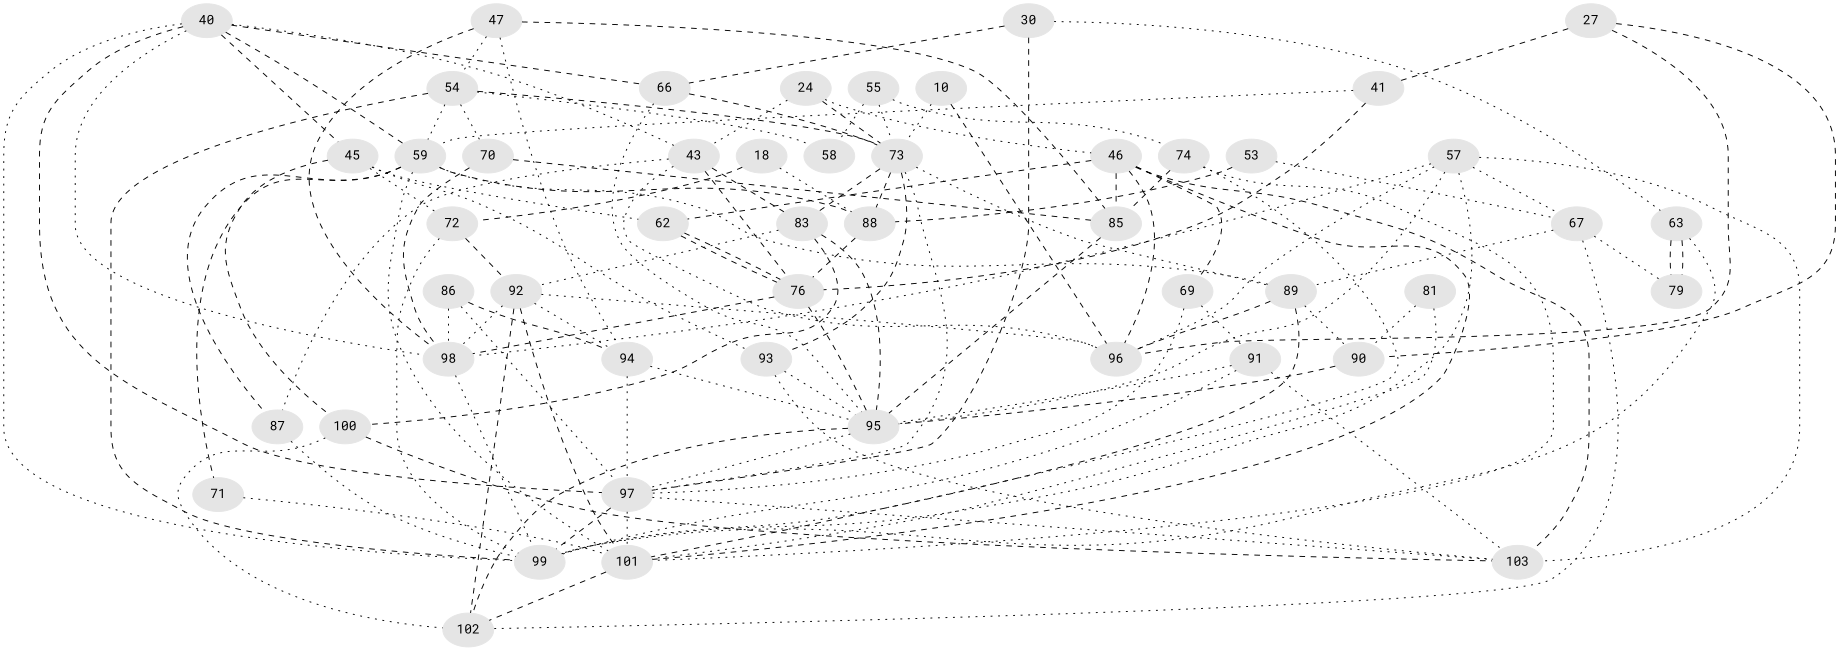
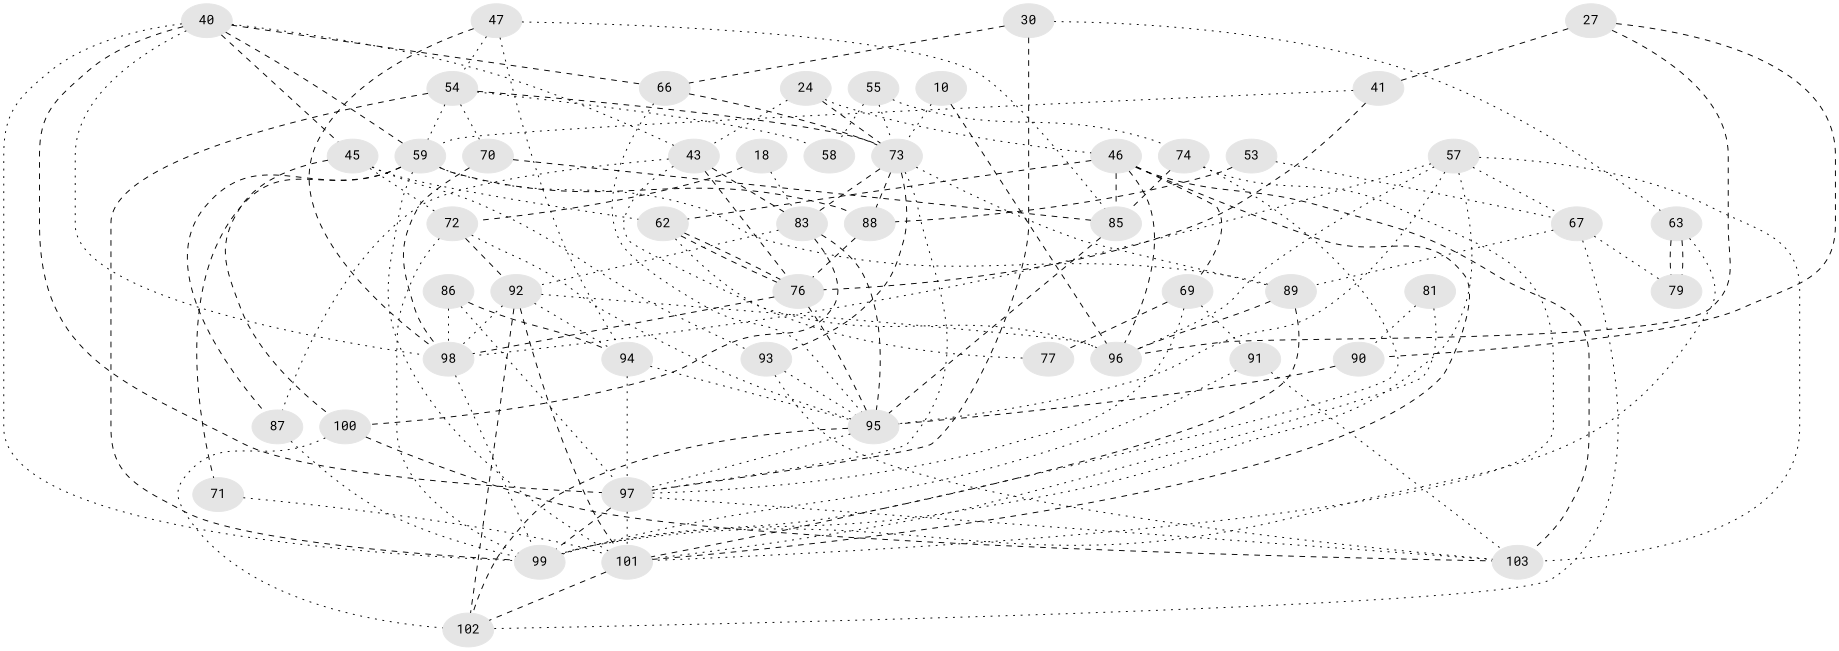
(845, 42) -> (845, 42)
(807, 184) -> (776, 181)
(1325, 325) -> none
none -> (1048, 359)
(1065, 396) -> (665, 343)
